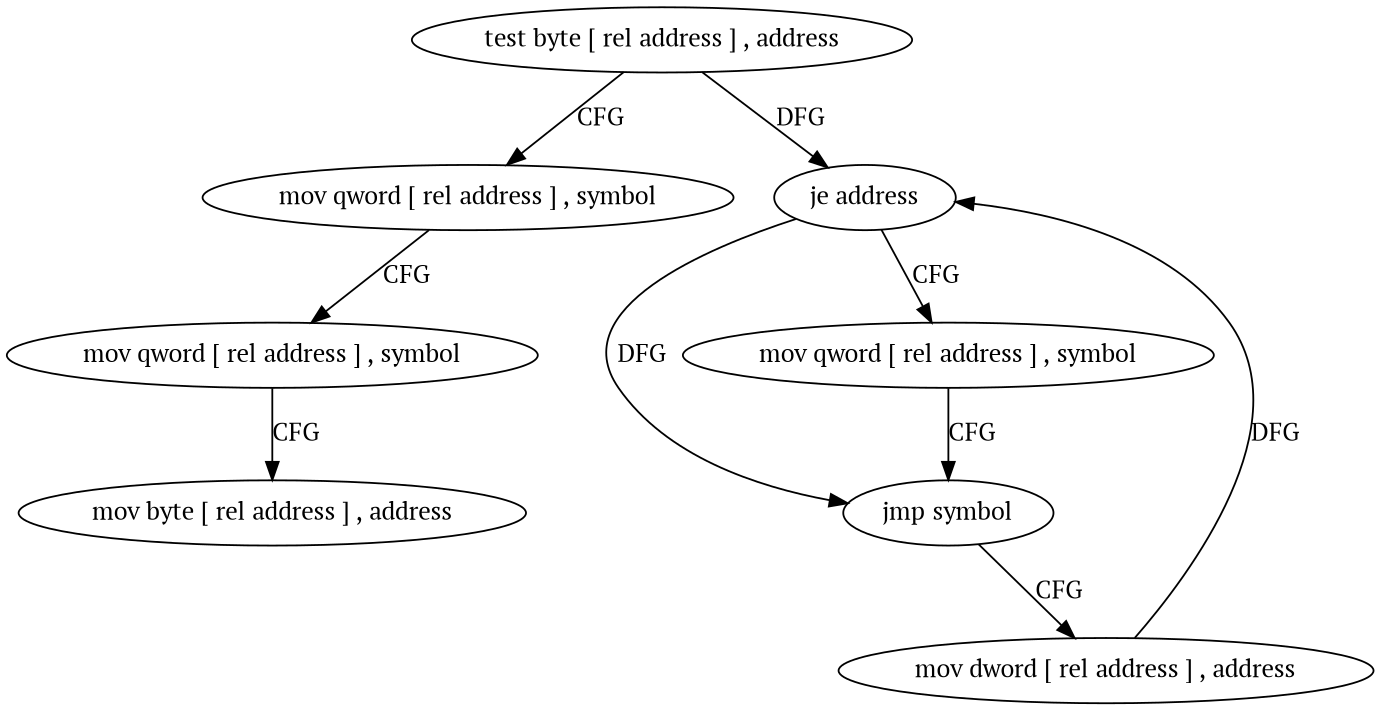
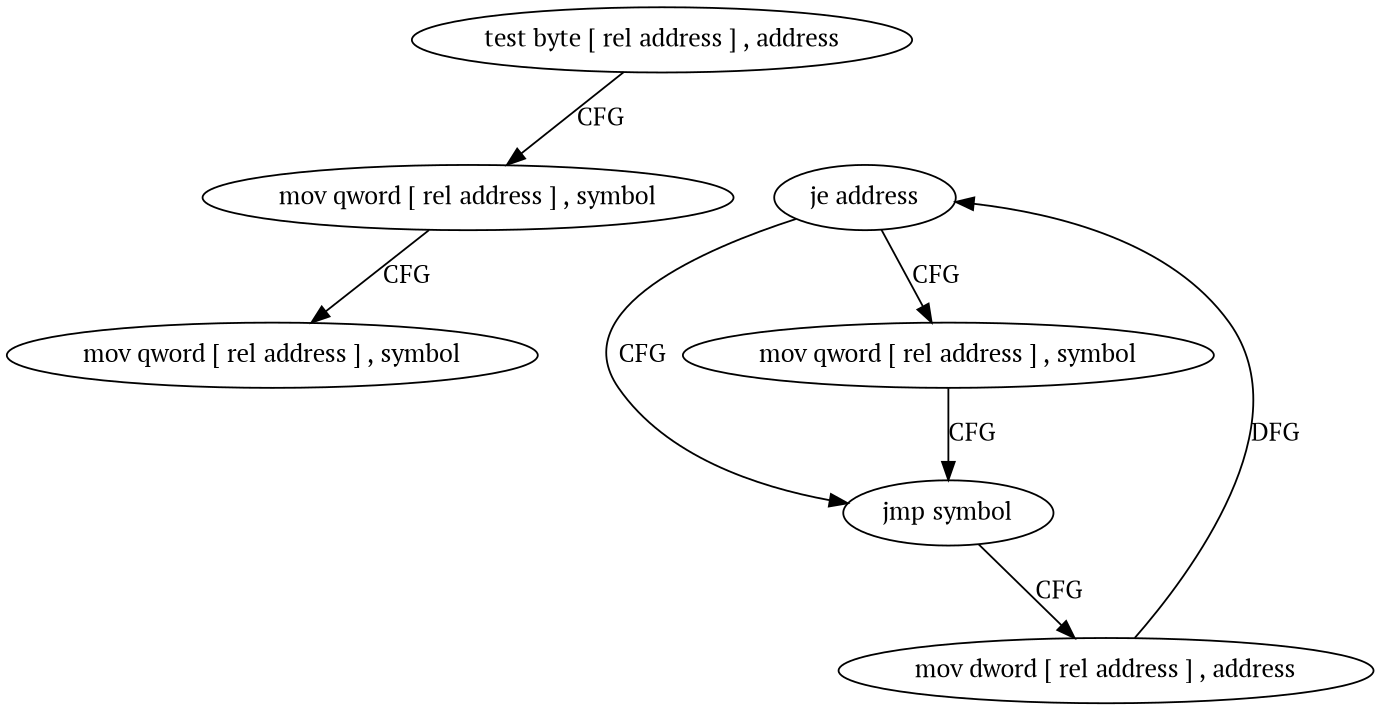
(758, 114) -> none
(643, 355) -> (643, 355)
(272, 513) -> none
